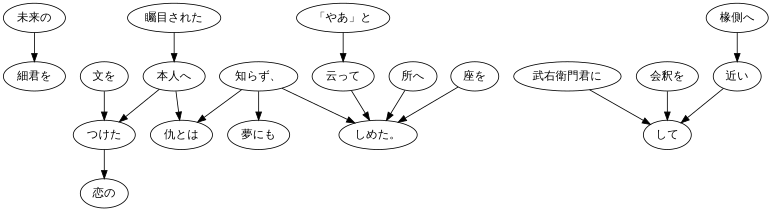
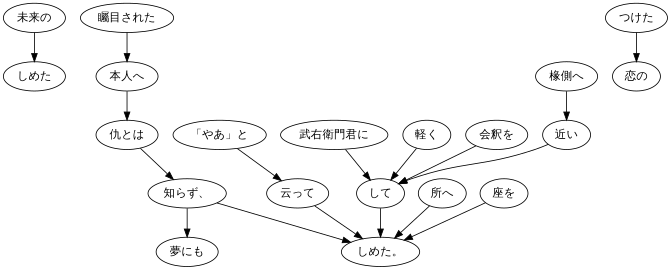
(34, 76) -> (34, 76)
(104, 76) -> none
(143, 103) -> none
(223, 104) -> (154, 161)
none -> (427, 135)
none -> (381, 219)
